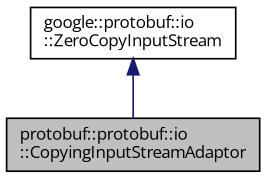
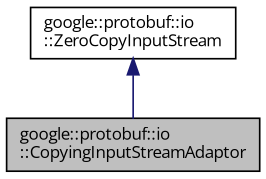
(133, 145) -> (133, 145)
